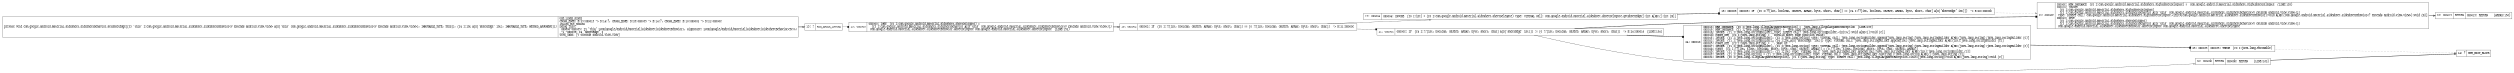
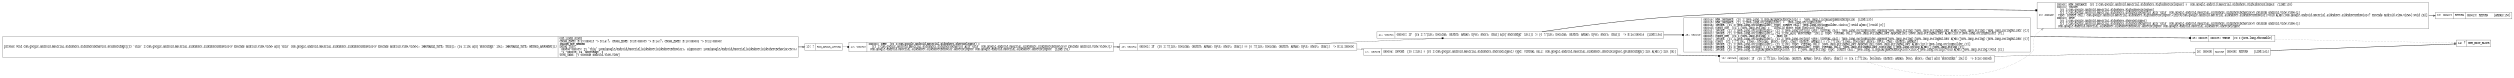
(1862, 70) -> (2094, 54)
